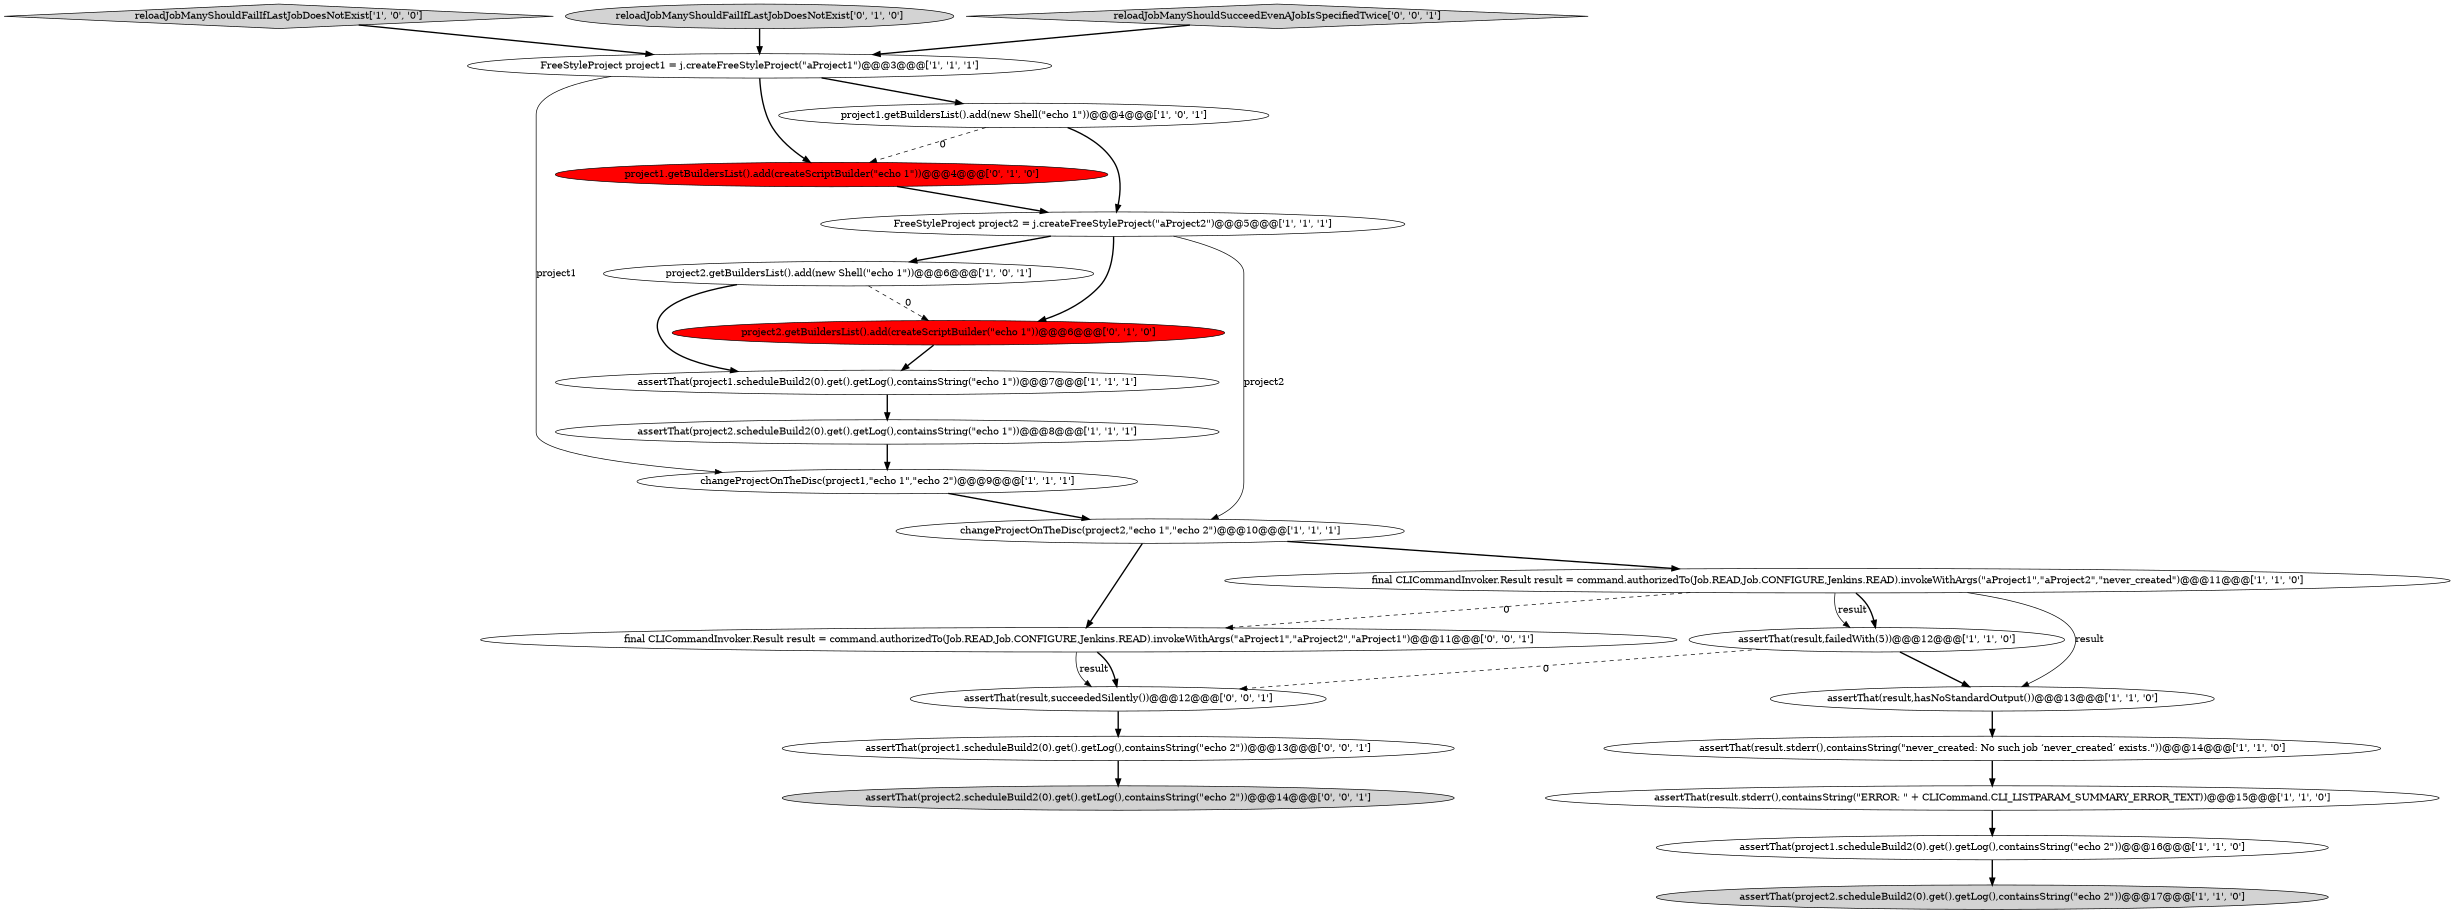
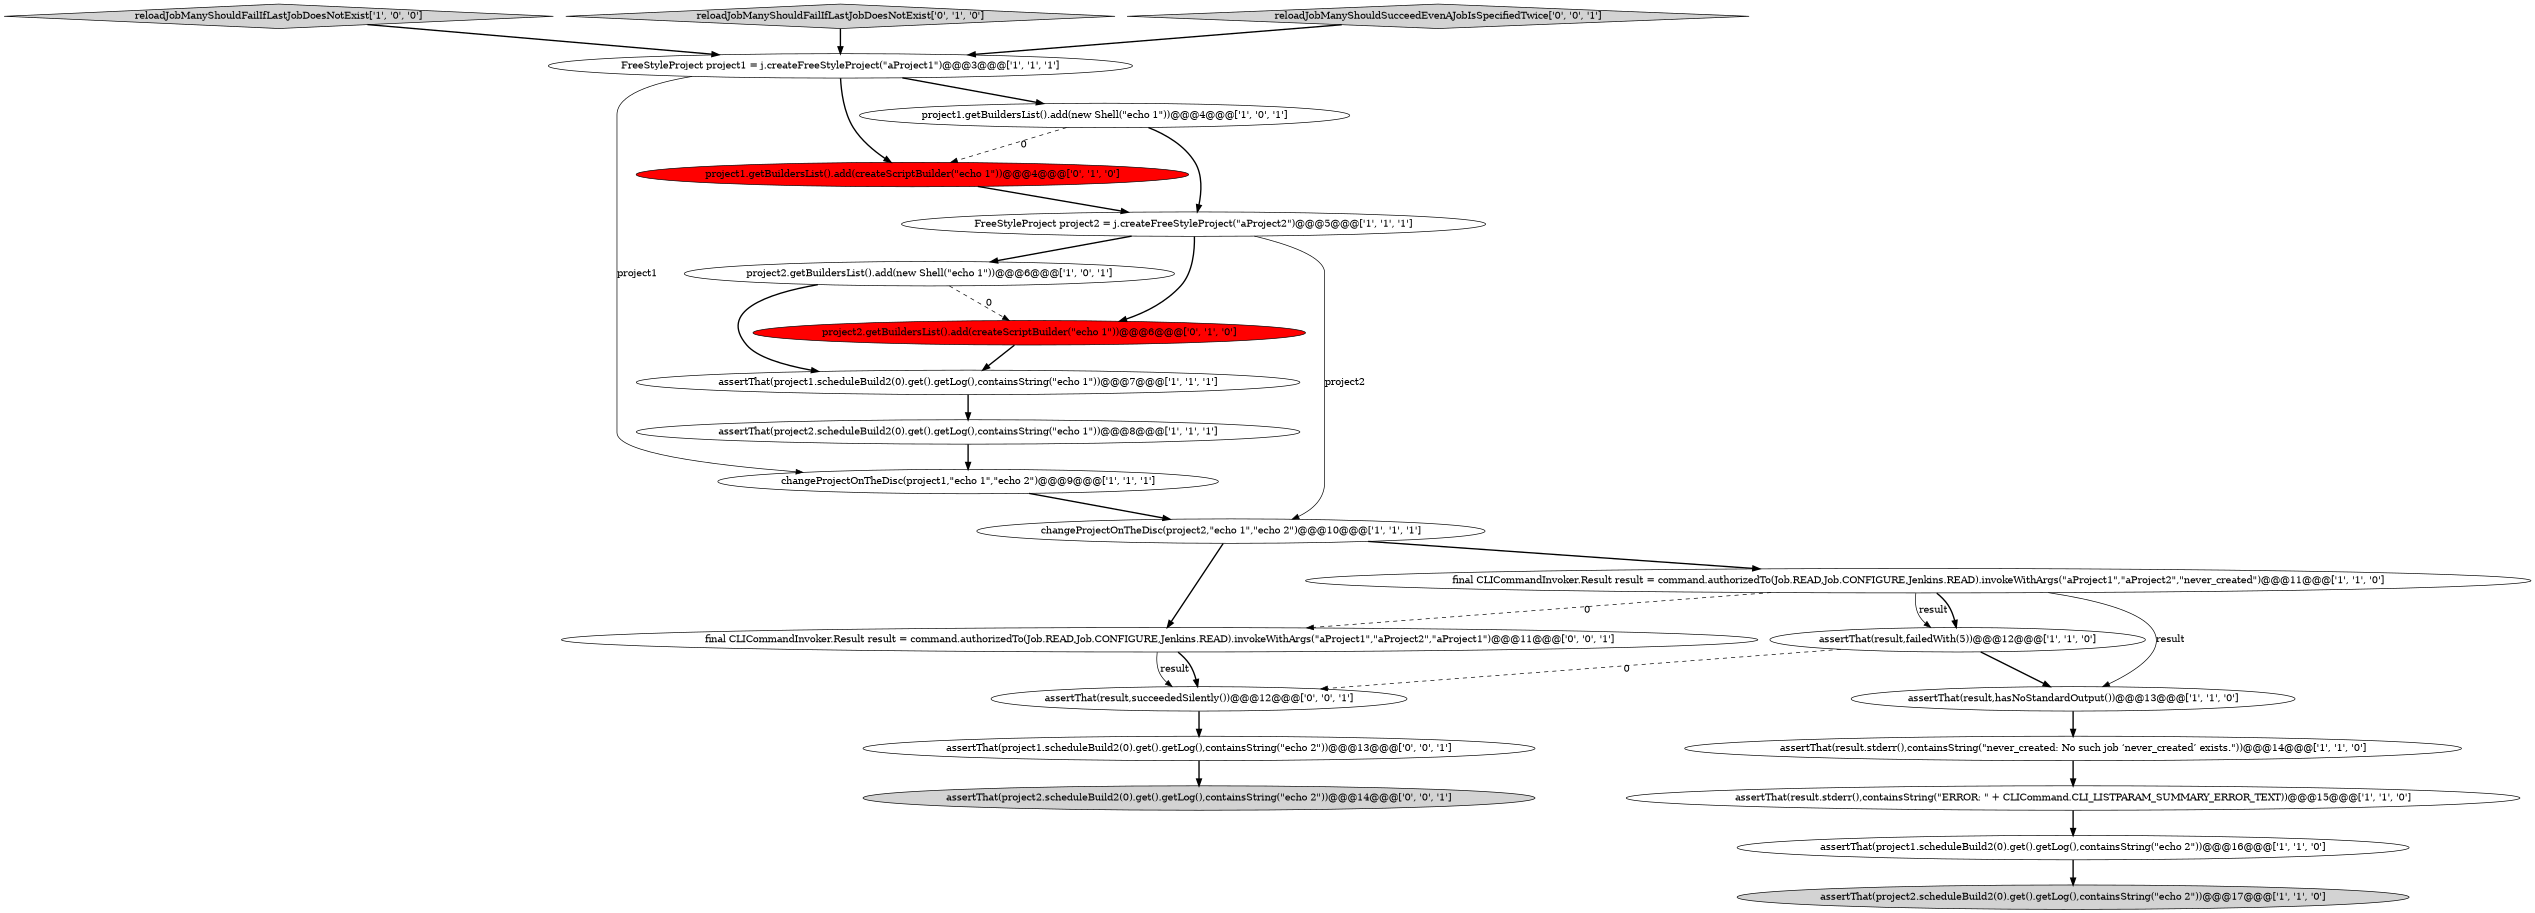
(760, 16) -> (840, 16)
